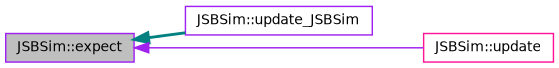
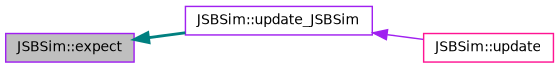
(286, 48) -> (405, 37)
